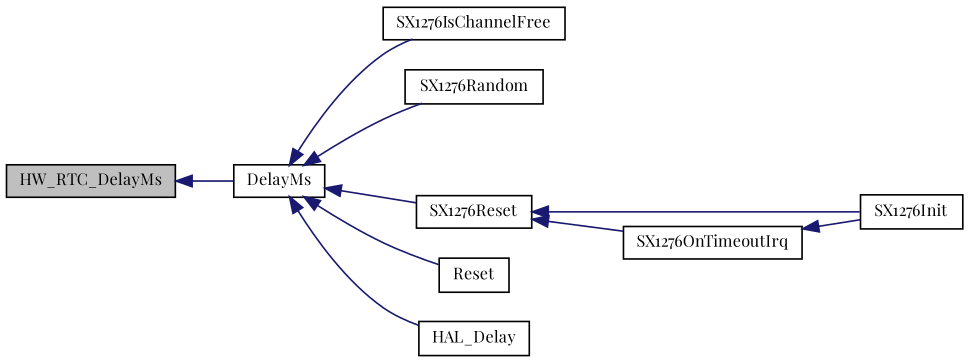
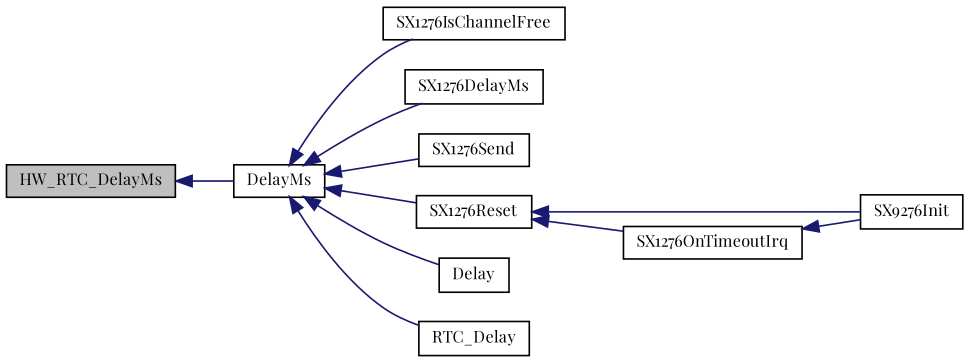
(474, 87) -> (474, 87)
none -> (474, 150)
(912, 212) -> (912, 212)
(474, 275) -> (474, 275)
(474, 339) -> (474, 339)
